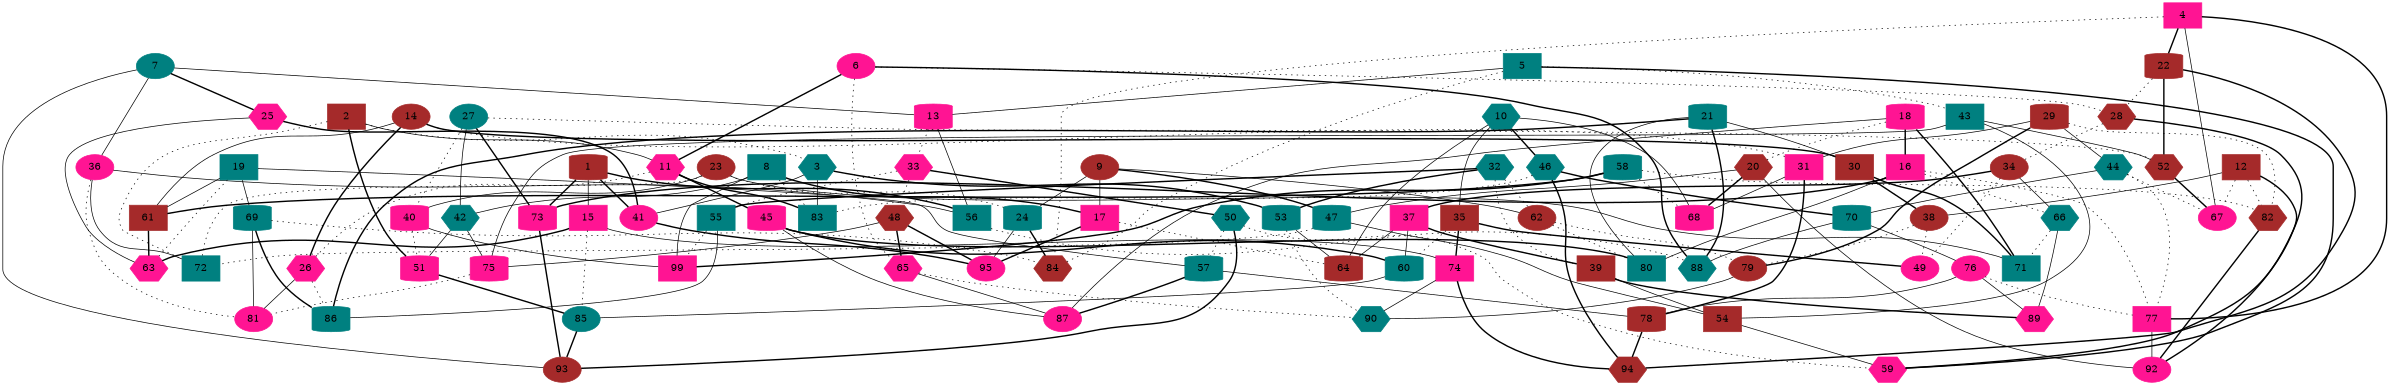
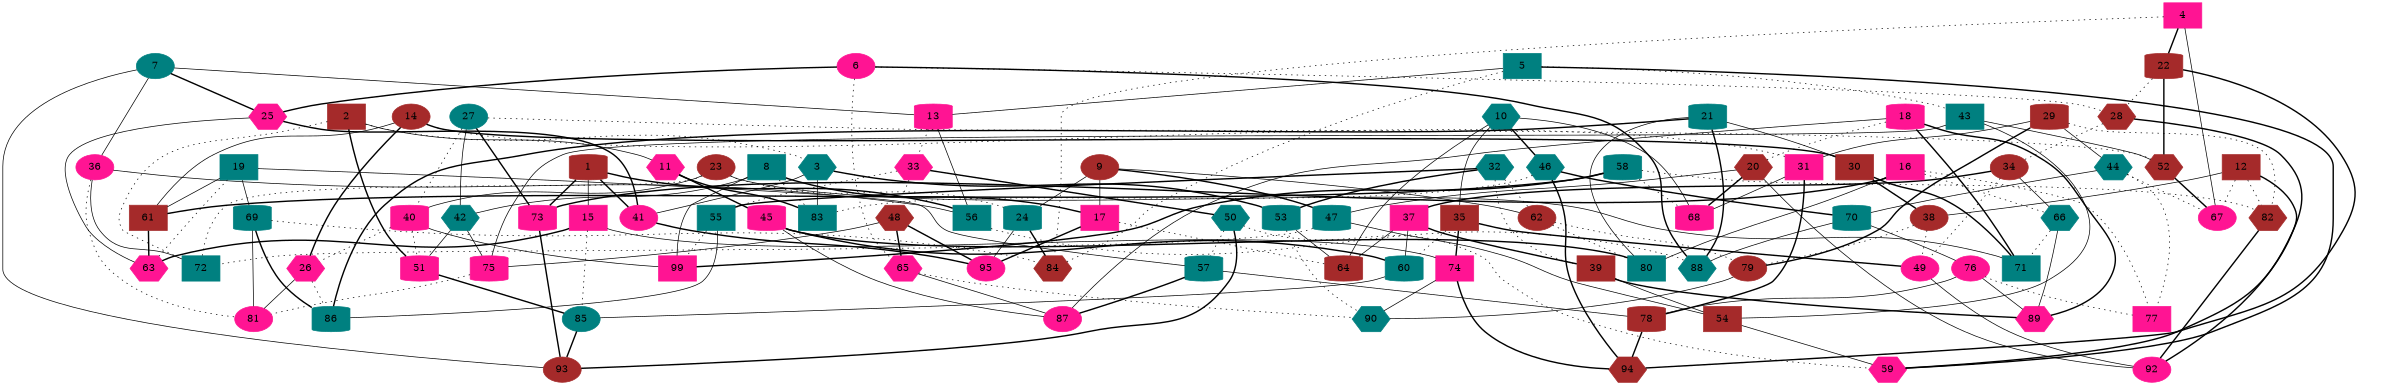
(760, 117) -> (559, 79)
(1905, 144) -> (2101, 226)
(2387, 183) -> none
(473, 185) -> (350, 247)
(2152, 351) -> (2025, 338)
